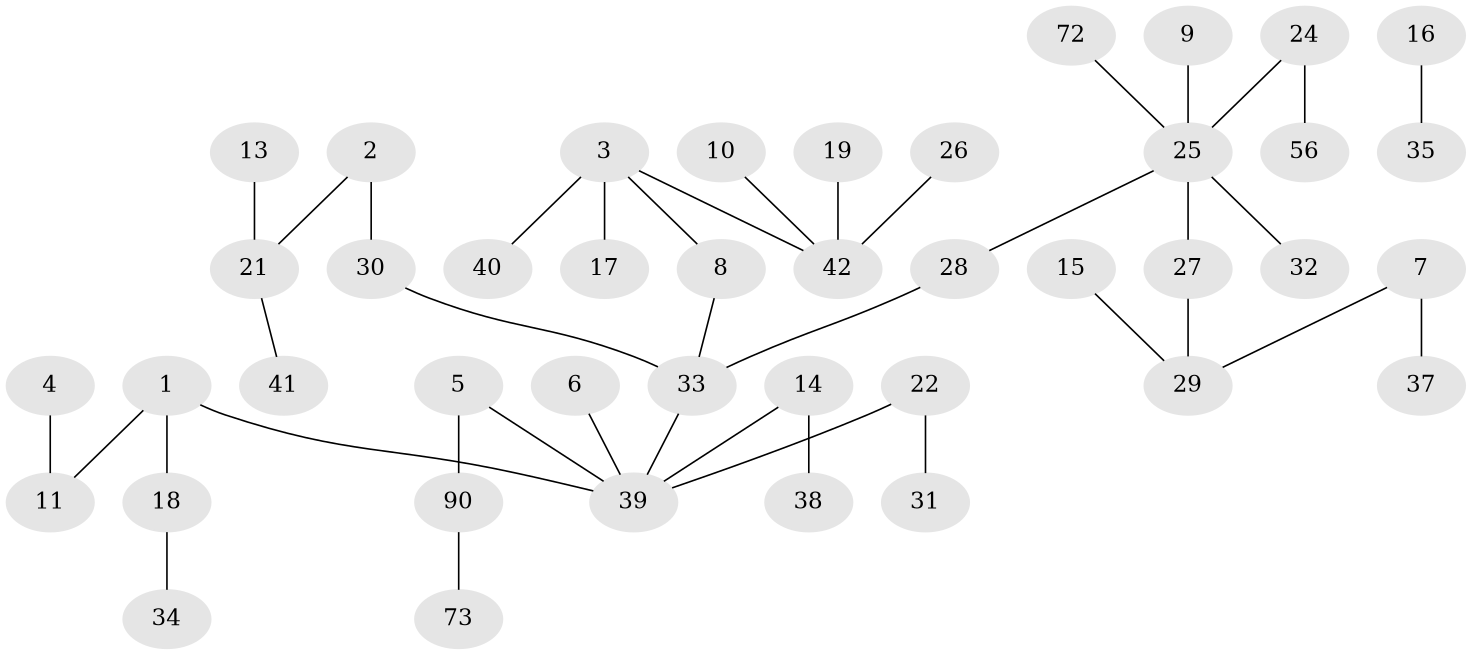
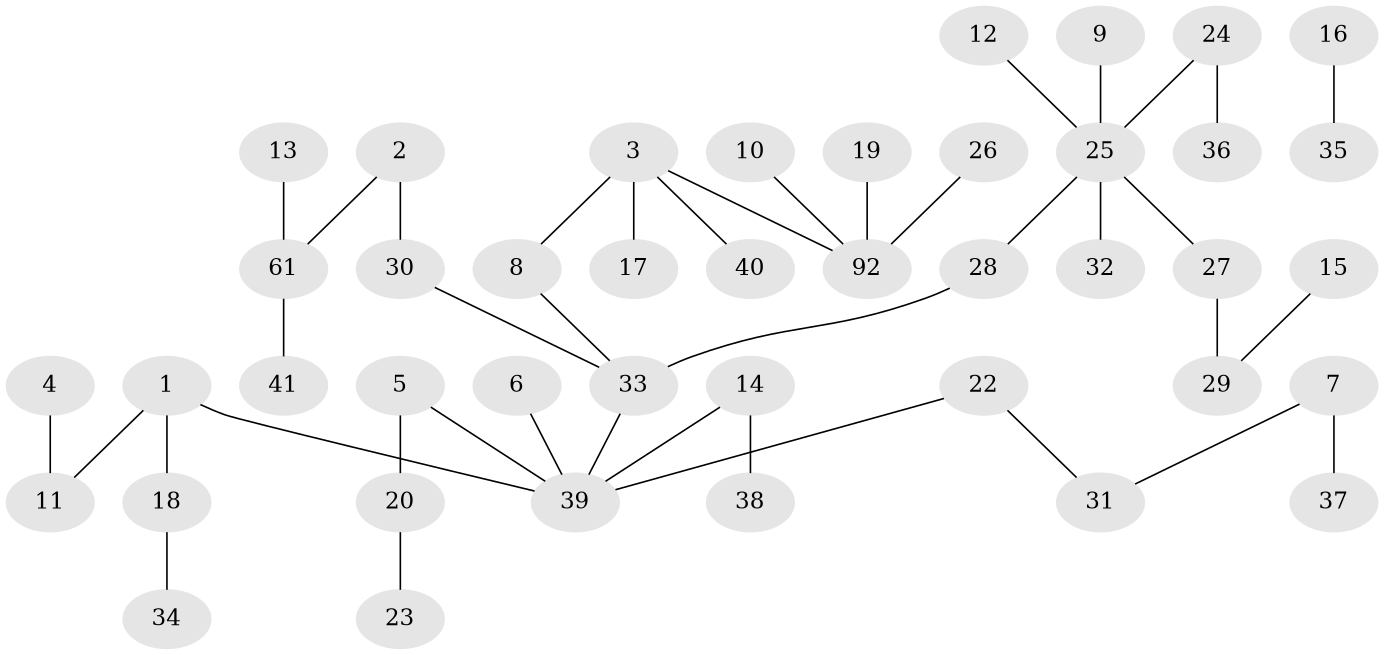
(1071, 36) -> (984, 36)
(1305, 152) -> (1217, 152)
(254, 269) -> (284, 269)
(838, 269) -> (867, 269)
(1305, 327) -> (1217, 444)
(459, 502) -> (400, 502)
(459, 619) -> (400, 619)
